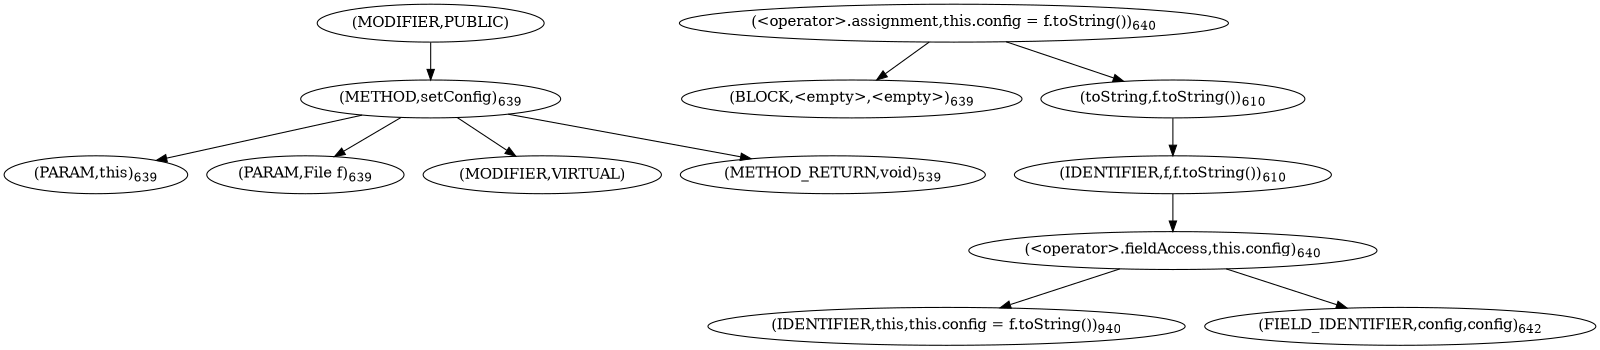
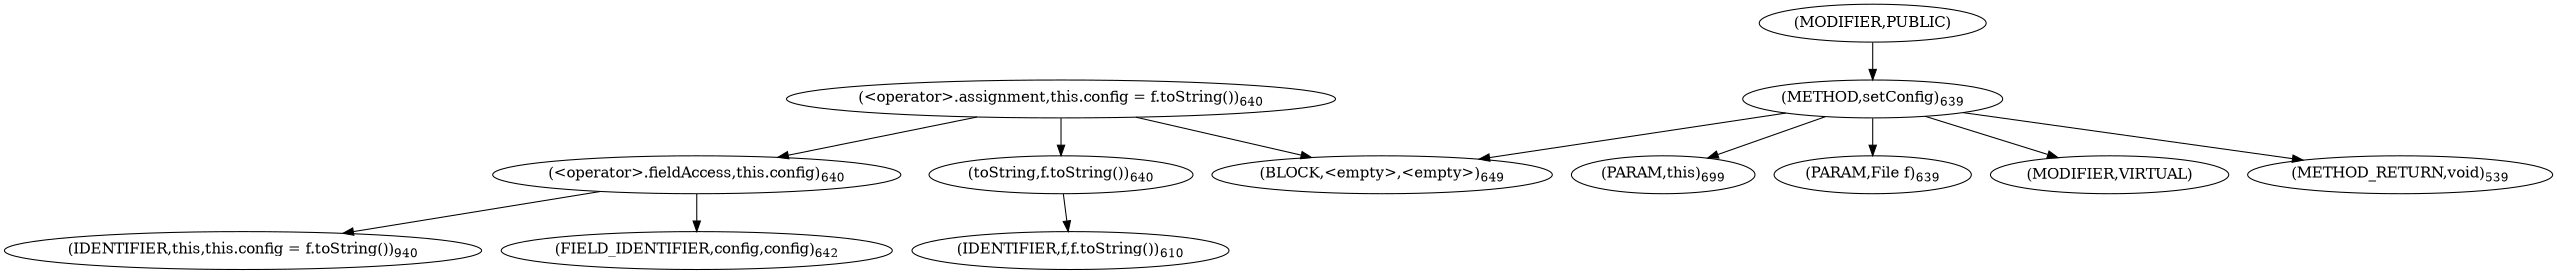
(962, 97) -> (1493, 173)
(1254, 97) -> (1142, 173)
none -> (1638, 135)
(146, 173) -> (1713, 173)
(1173, 207) -> (883, 136)
